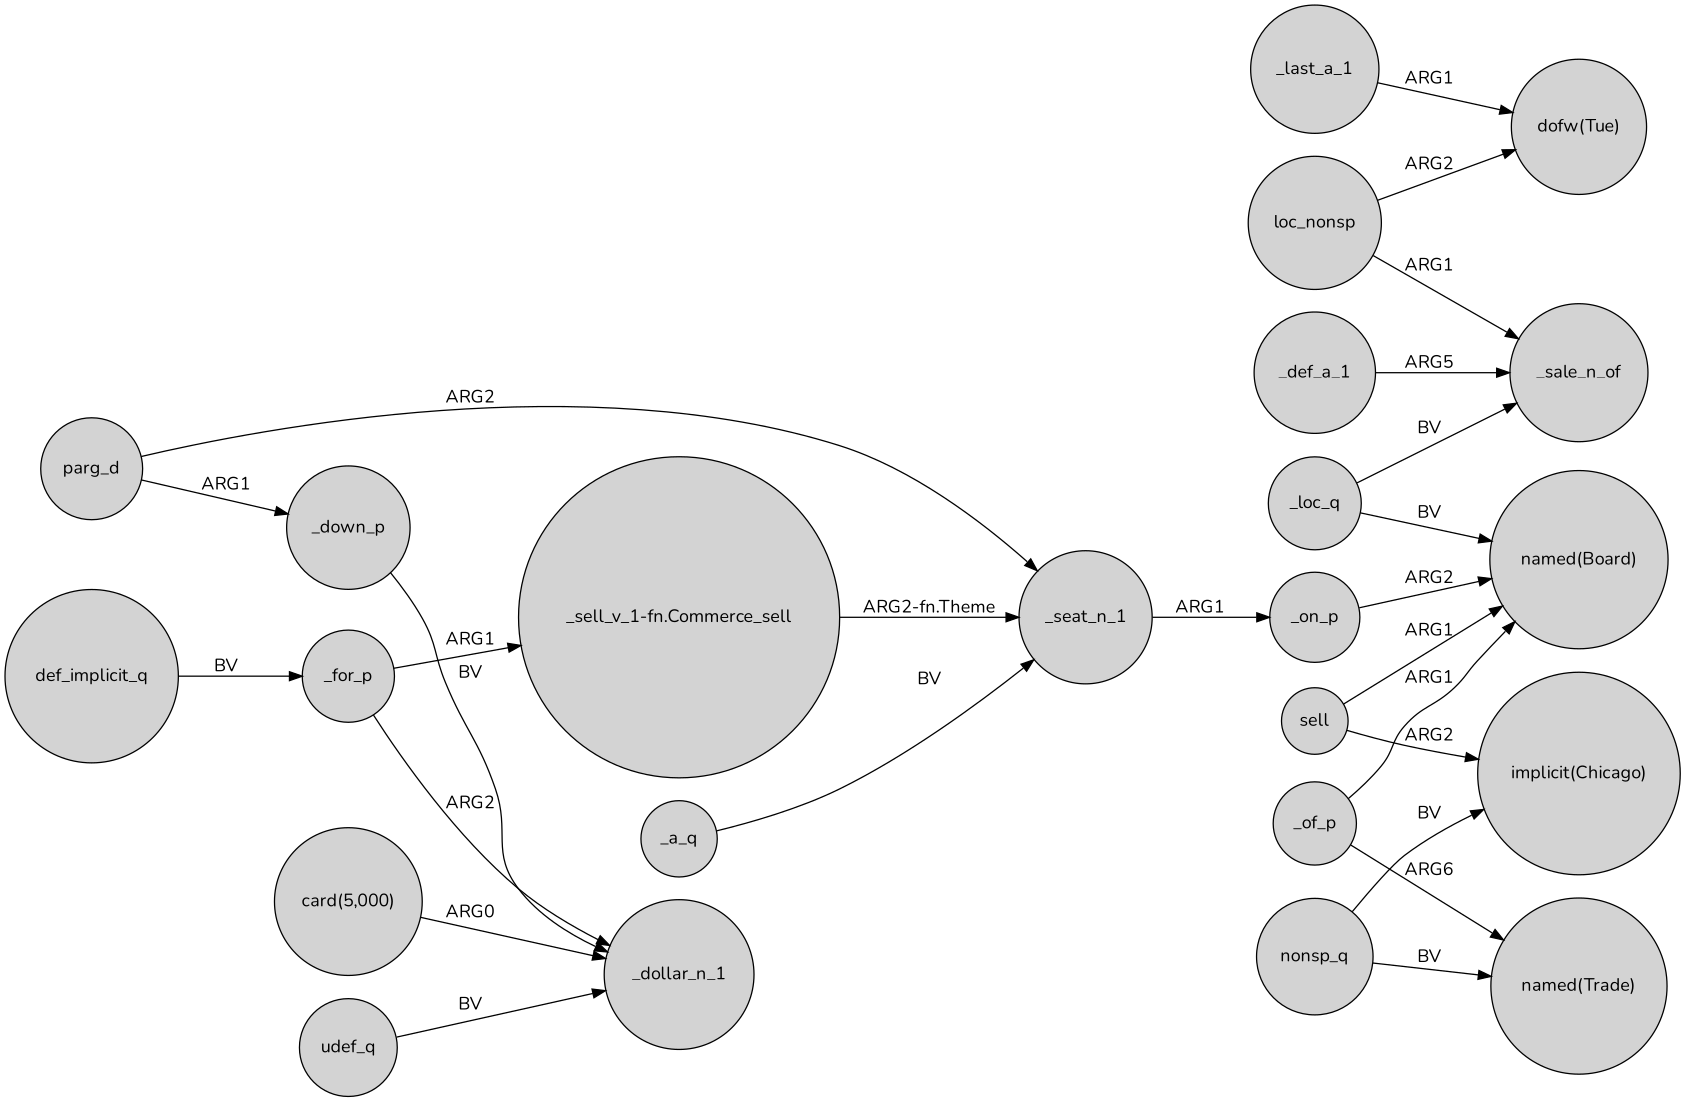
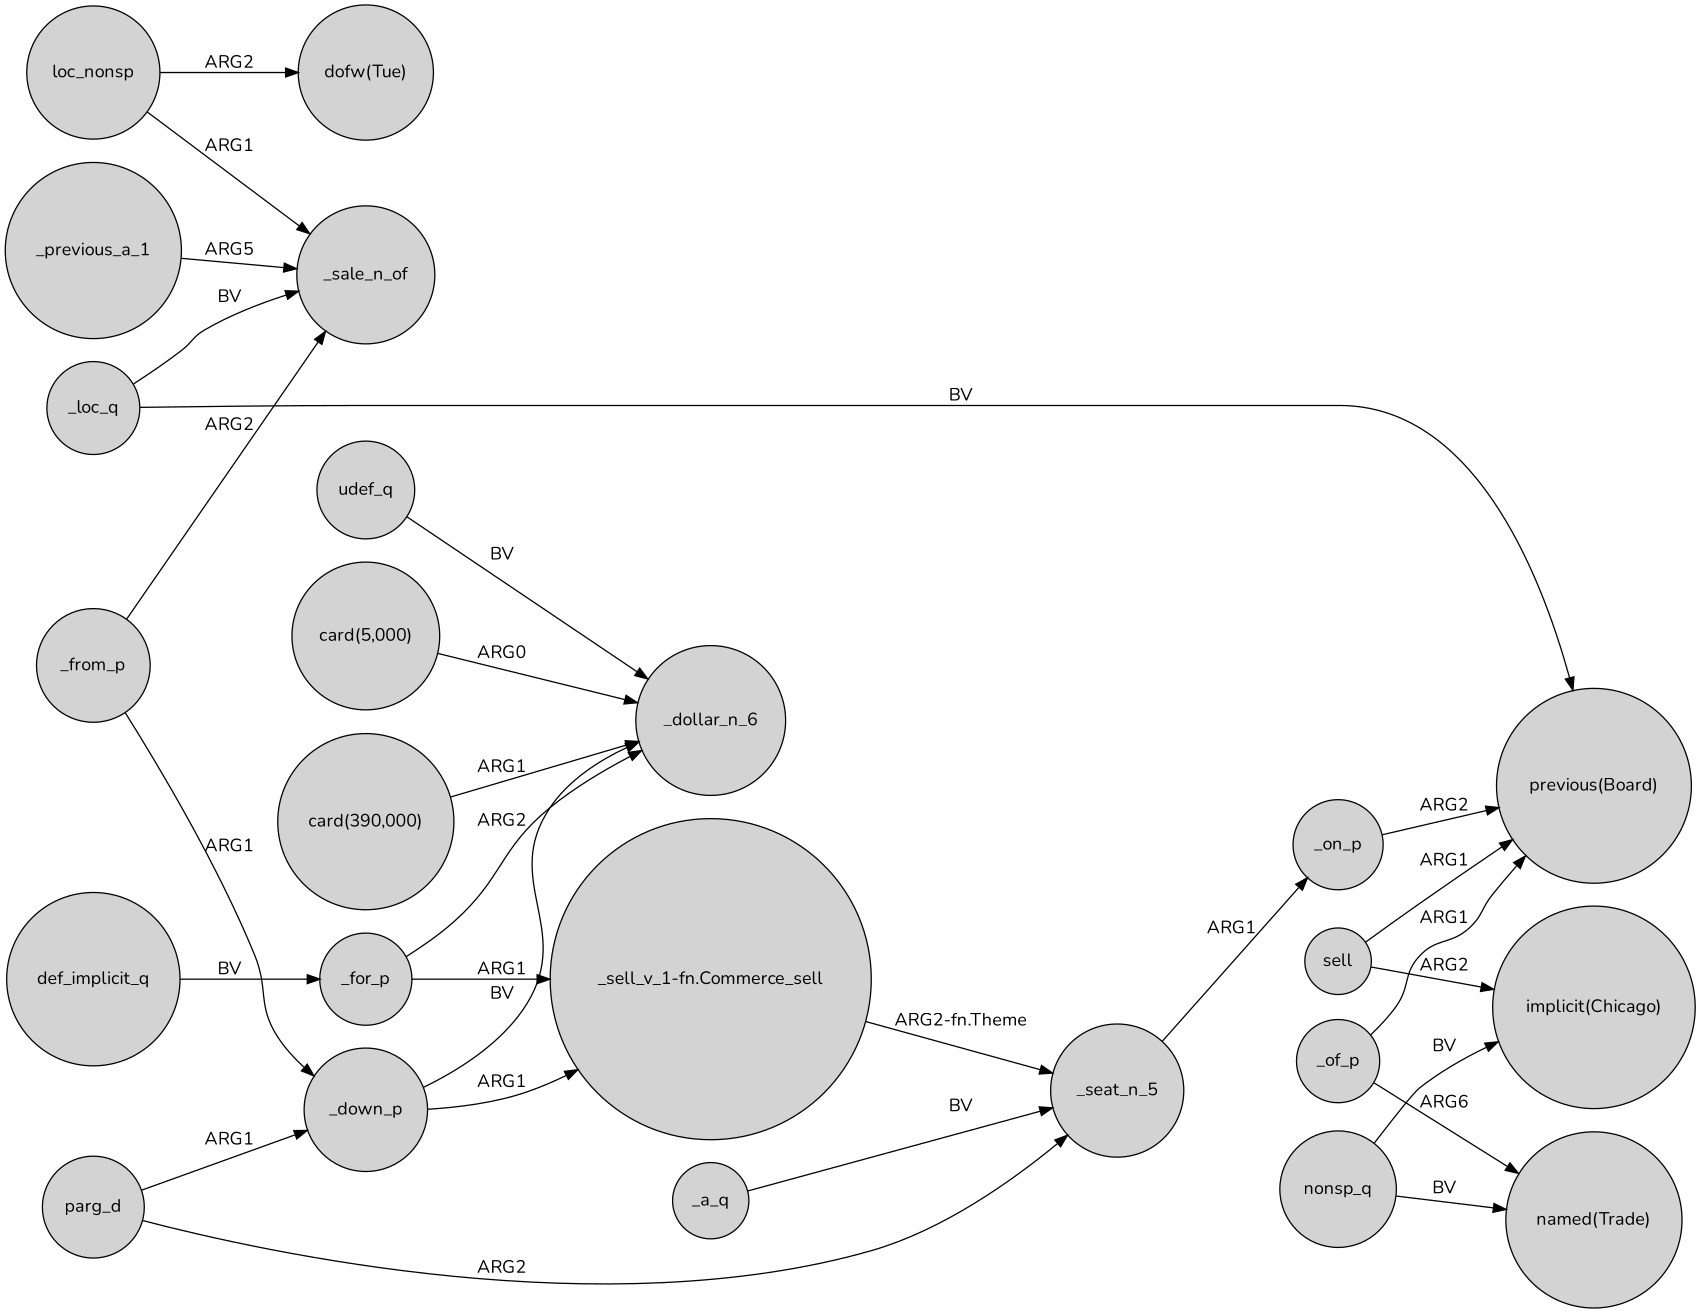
(1315, 69) -> none
(1315, 373) -> (93, 250)
(1579, 560) -> (1594, 786)
(1086, 617) -> (1117, 1091)
none -> (93, 665)
none -> (366, 822)
(679, 975) -> (711, 720)
none -> (499, 1100)
